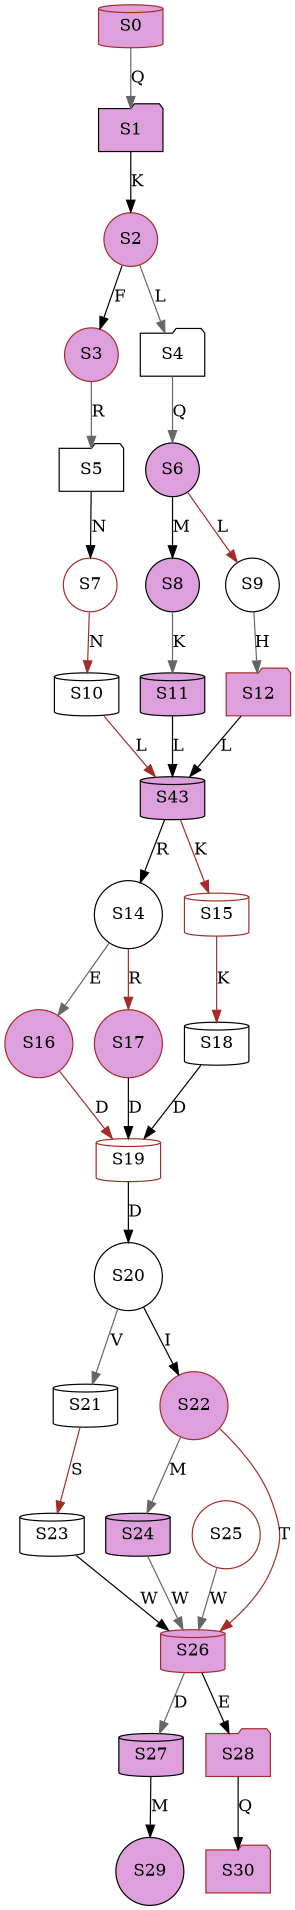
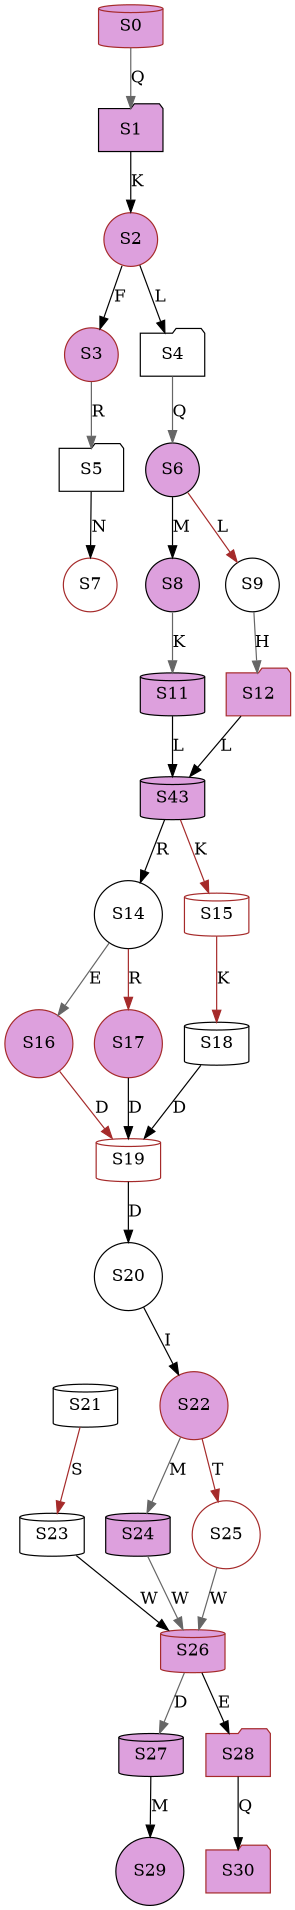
(150, 293) -> (150, 293)
(87, 694) -> none
(107, 1341) -> none
(279, 1525) -> (209, 1464)
